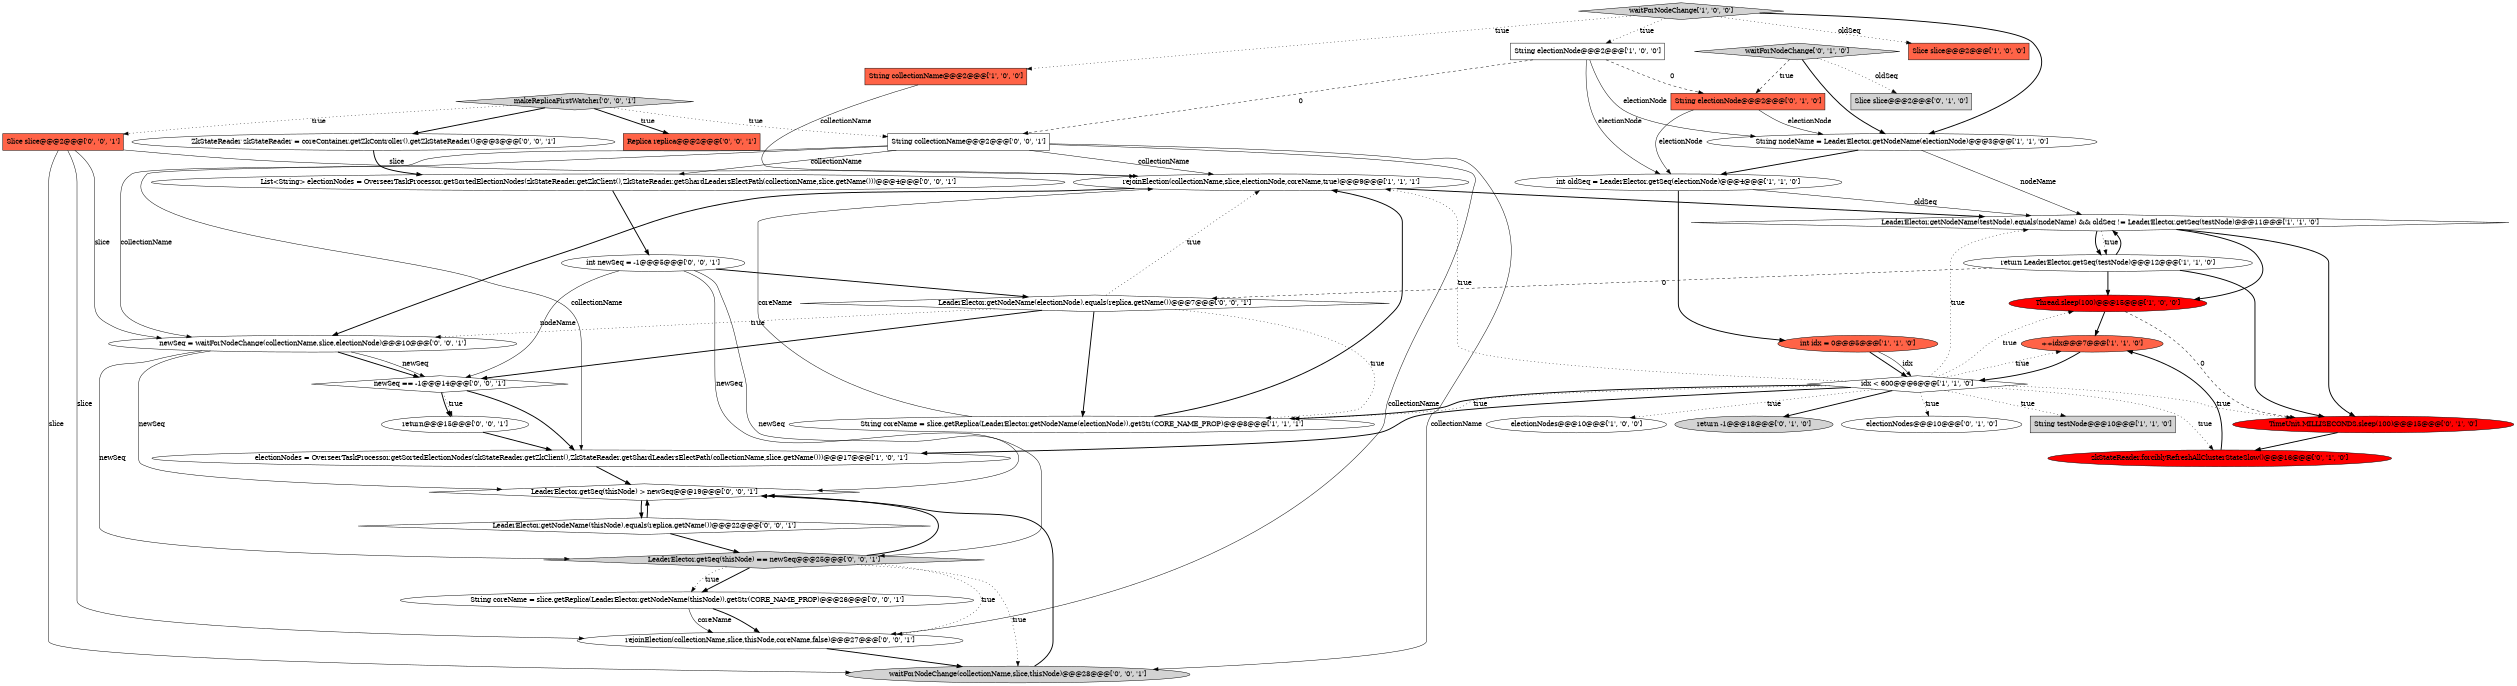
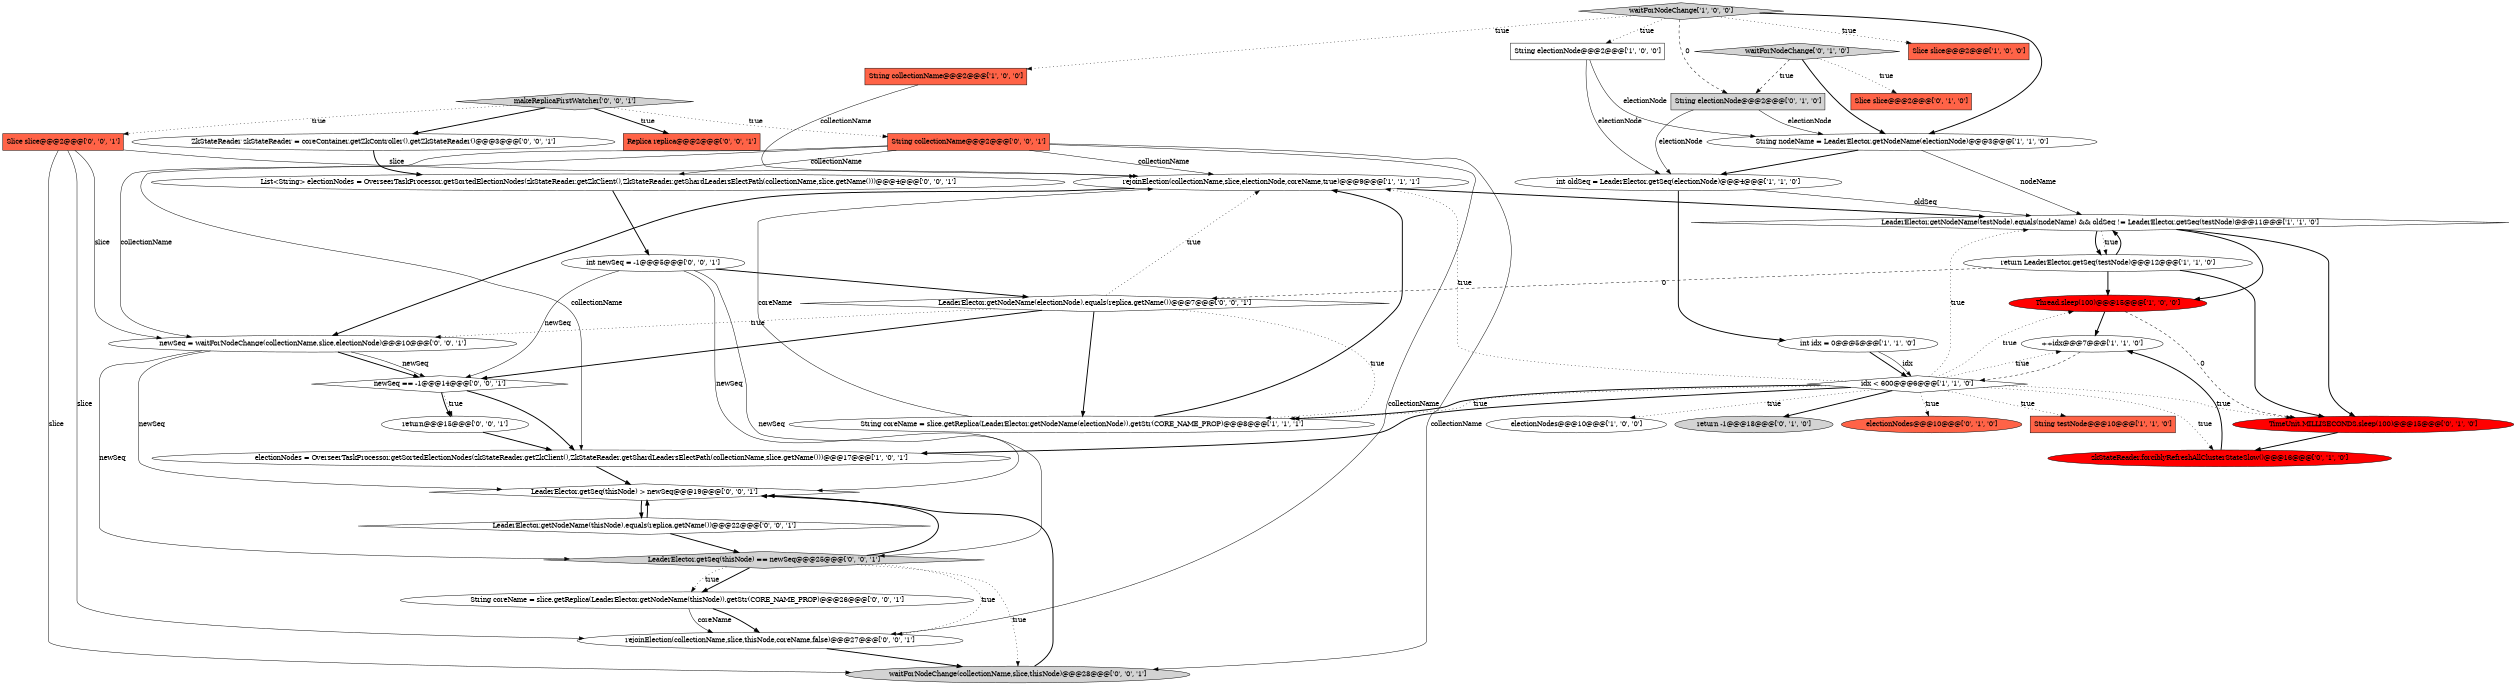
(1849, 31) -> (1849, 31)
(1886, 77) -> (1886, 77)
(1652, 78) -> (1688, 63)
(1280, 96) -> none
(1748, 102) -> (1748, 102)
(1911, 102) -> (1911, 102)
(969, 142) -> (969, 142)
(558, 324) -> (558, 324)
(1858, 344) -> (1858, 344)
(2092, 344) -> (2092, 344)
(2034, 371) -> (2034, 371)
(1932, 424) -> (1932, 424)
(2103, 424) -> (2103, 424)
